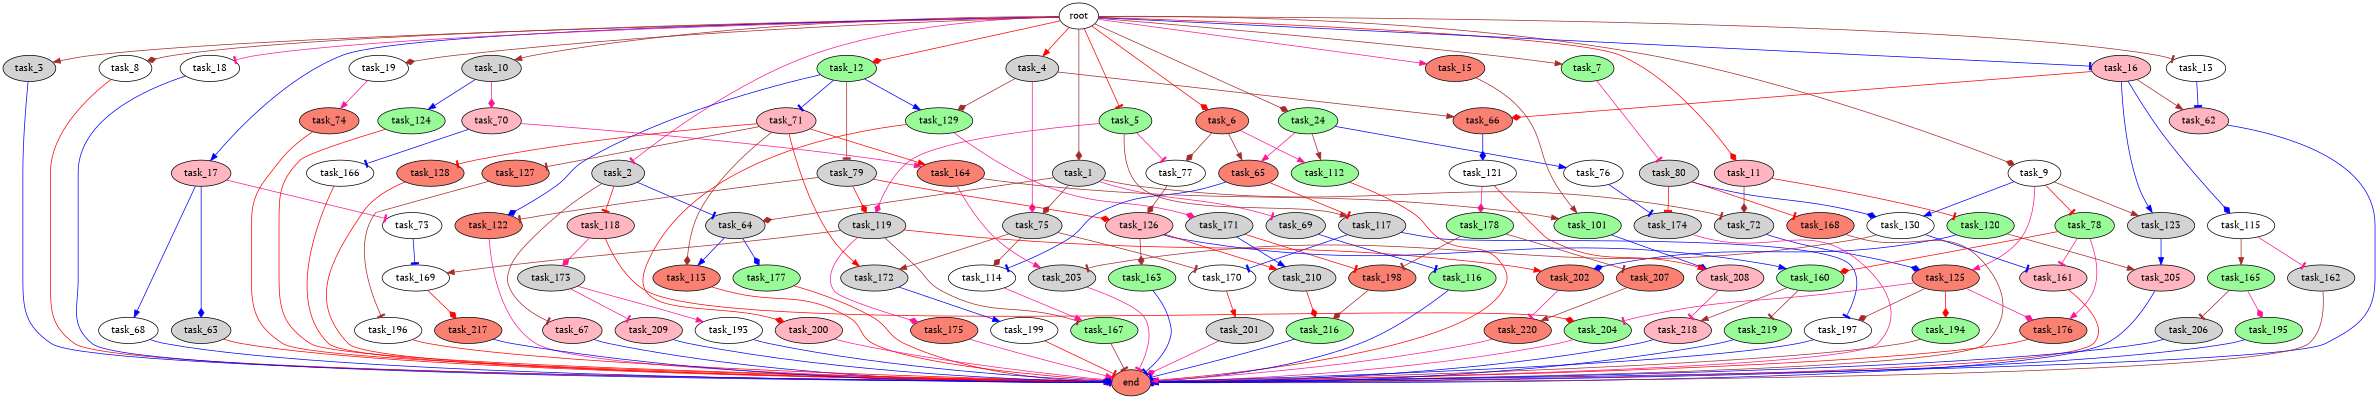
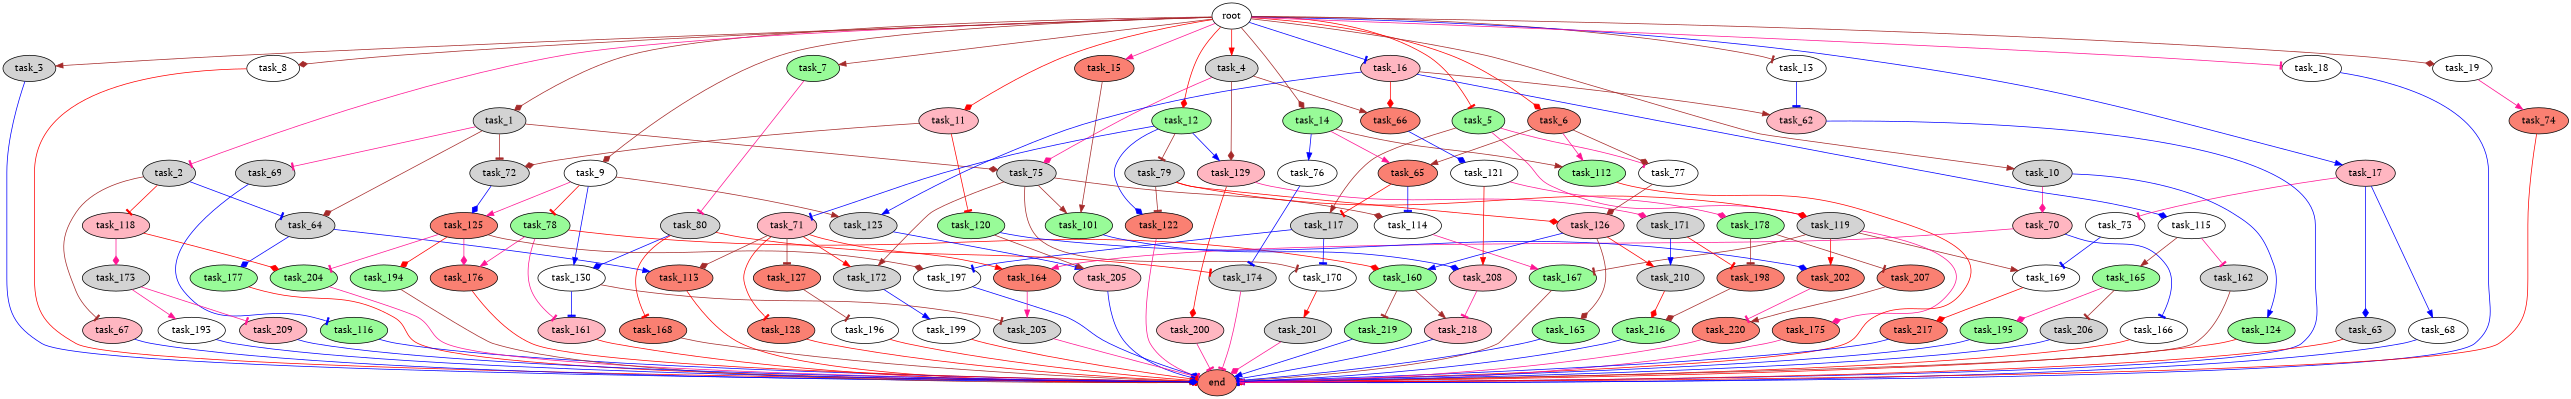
(939, 121) -> (1231, 173)
(1308, 121) -> (1312, 121)
(1381, 200) -> (1050, 197)
